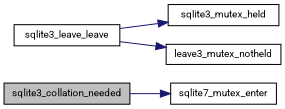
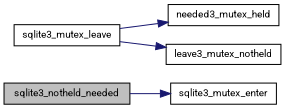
(224, 15) -> (224, 15)
(67, 35) -> (67, 35)
(67, 94) -> (67, 94)
(224, 94) -> (224, 94)
